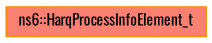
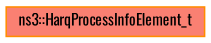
(106, 22) -> (105, 22)
